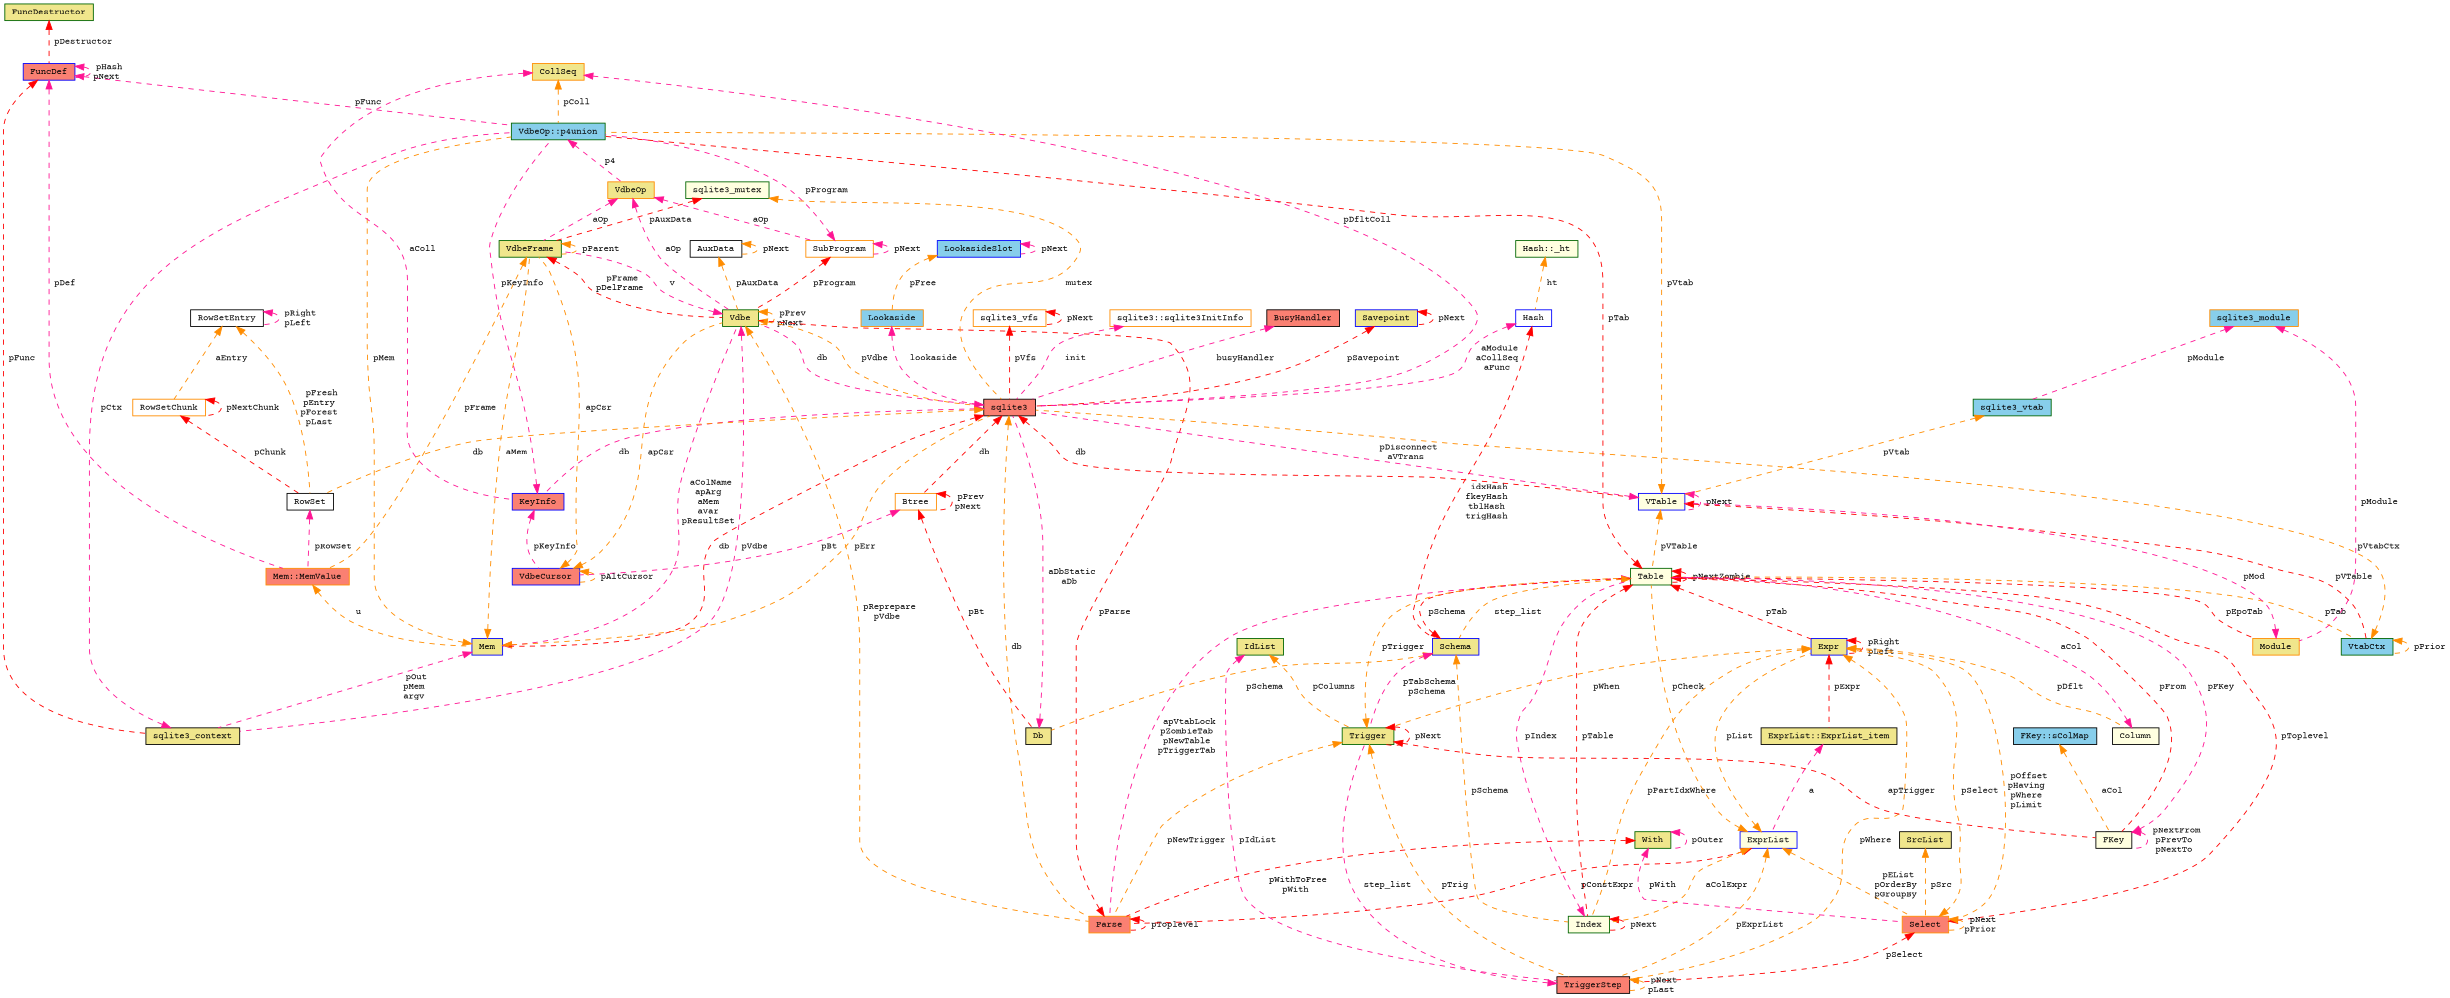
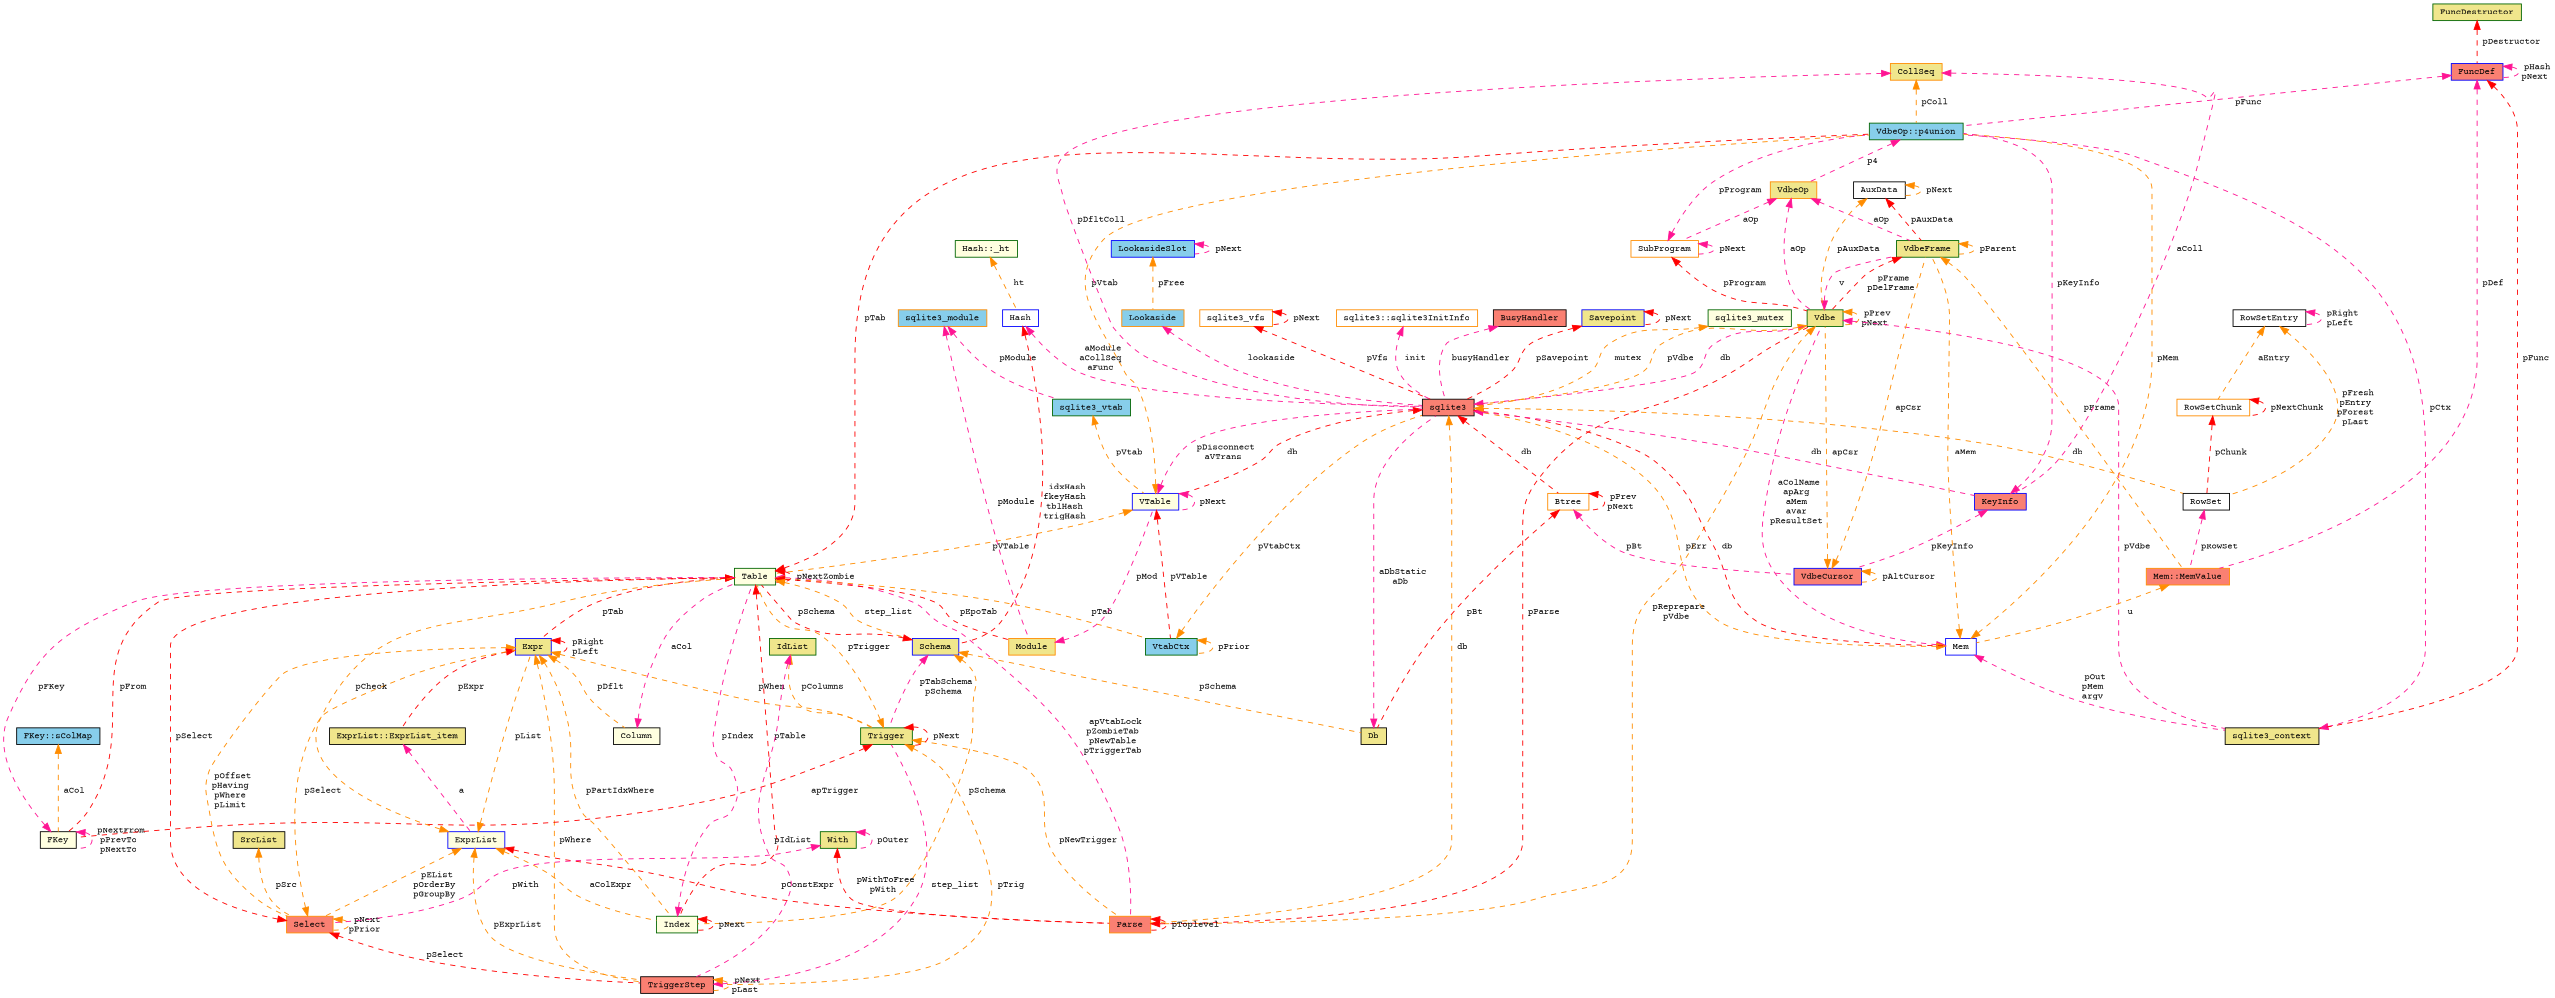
(625, 221) -> (1907, 223)
(487, 647) -> (1961, 647)
(2303, 736) -> (192, 736)
